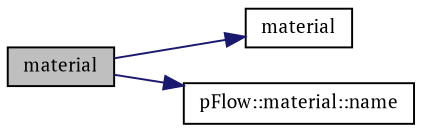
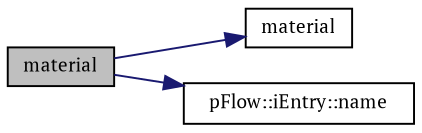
(299, 104) -> (299, 104)
